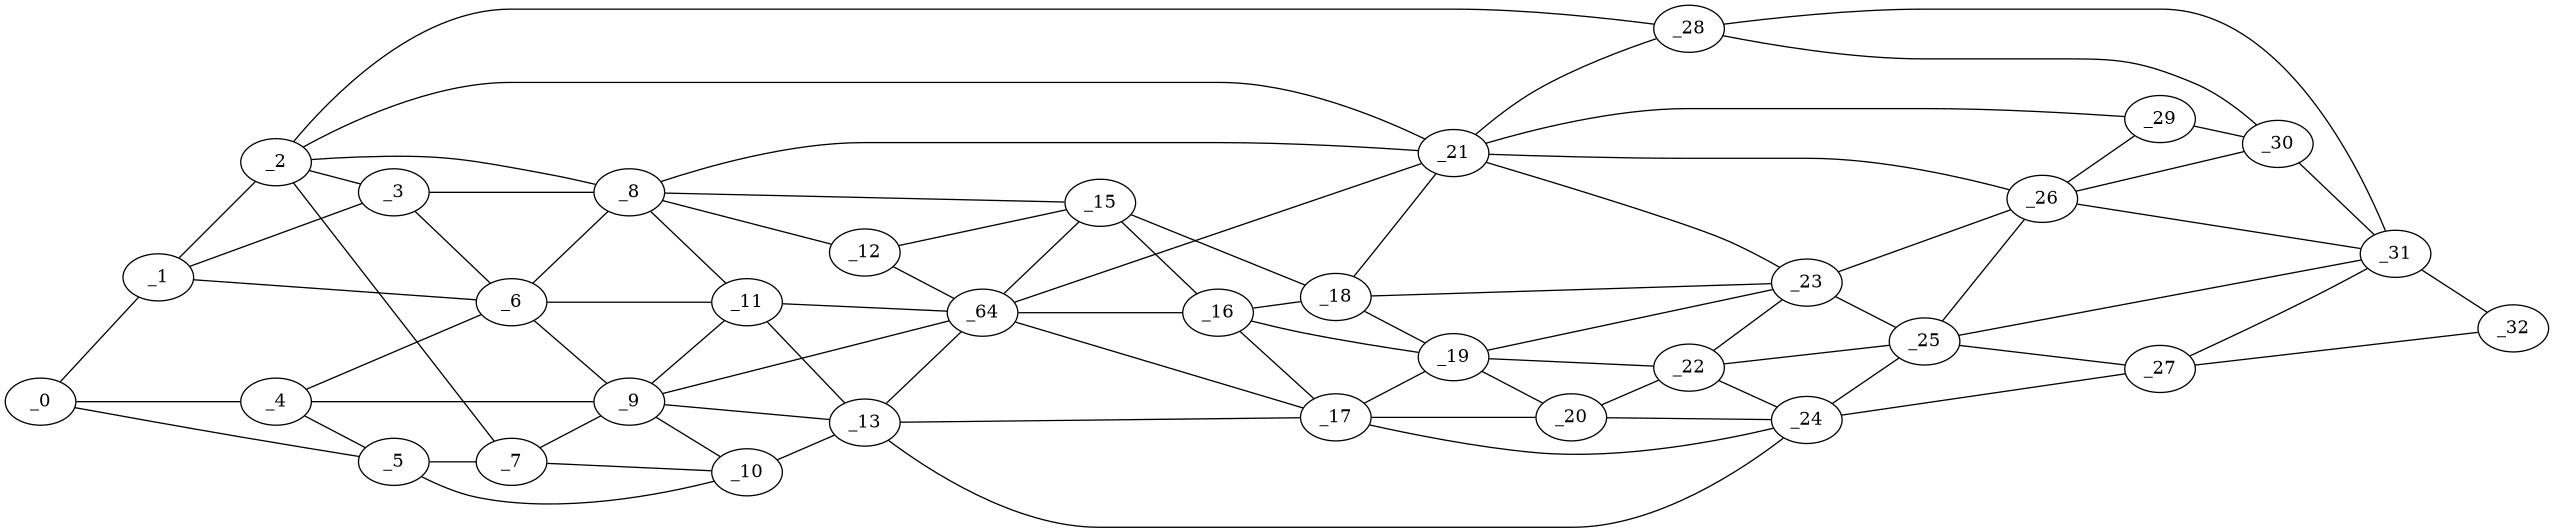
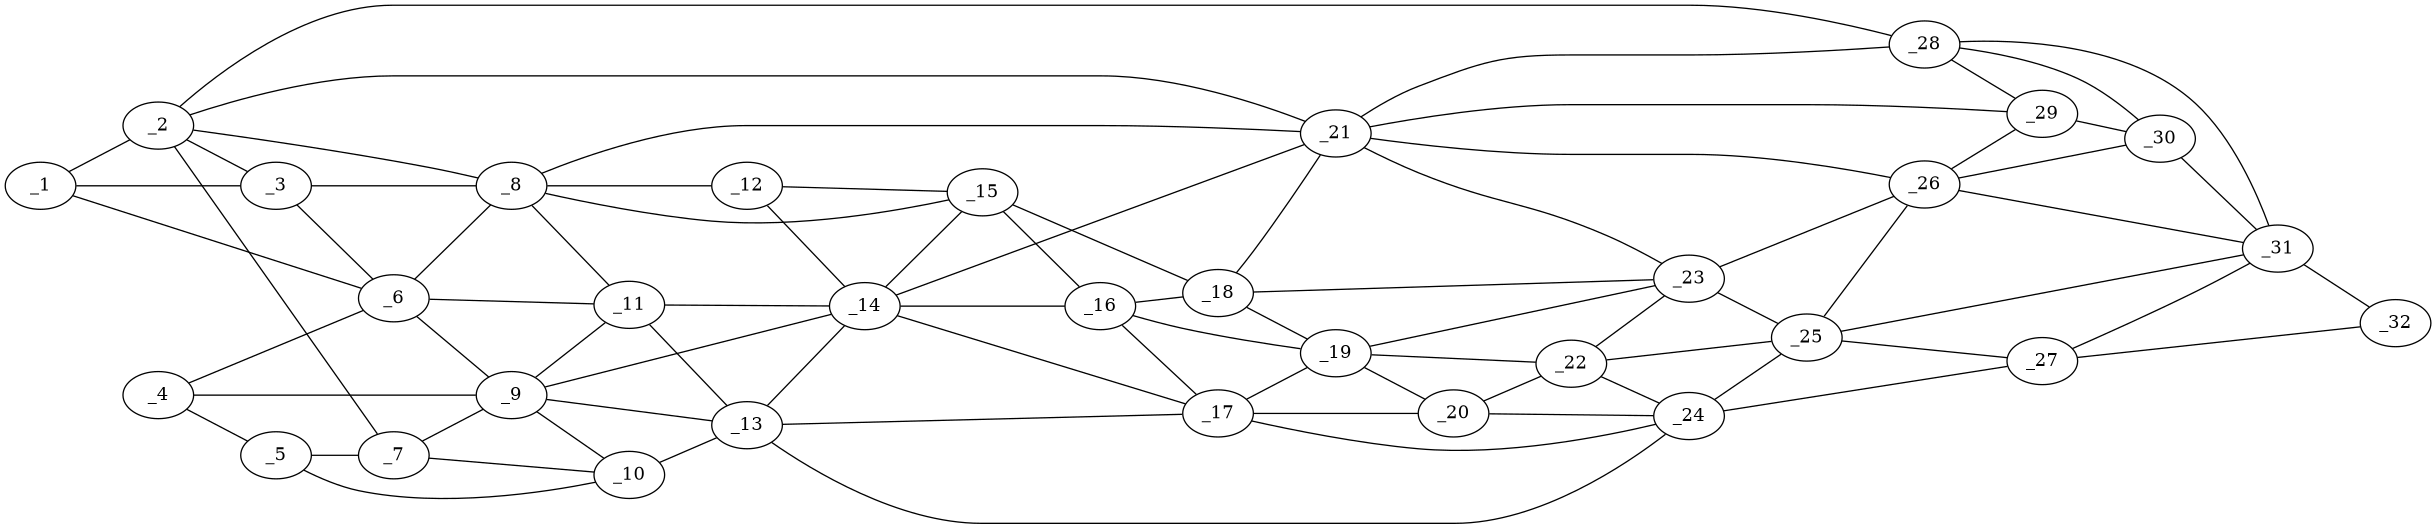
none -> (1983, 79)
(983, 313) -> (865, 306)
(41, 402) -> none
